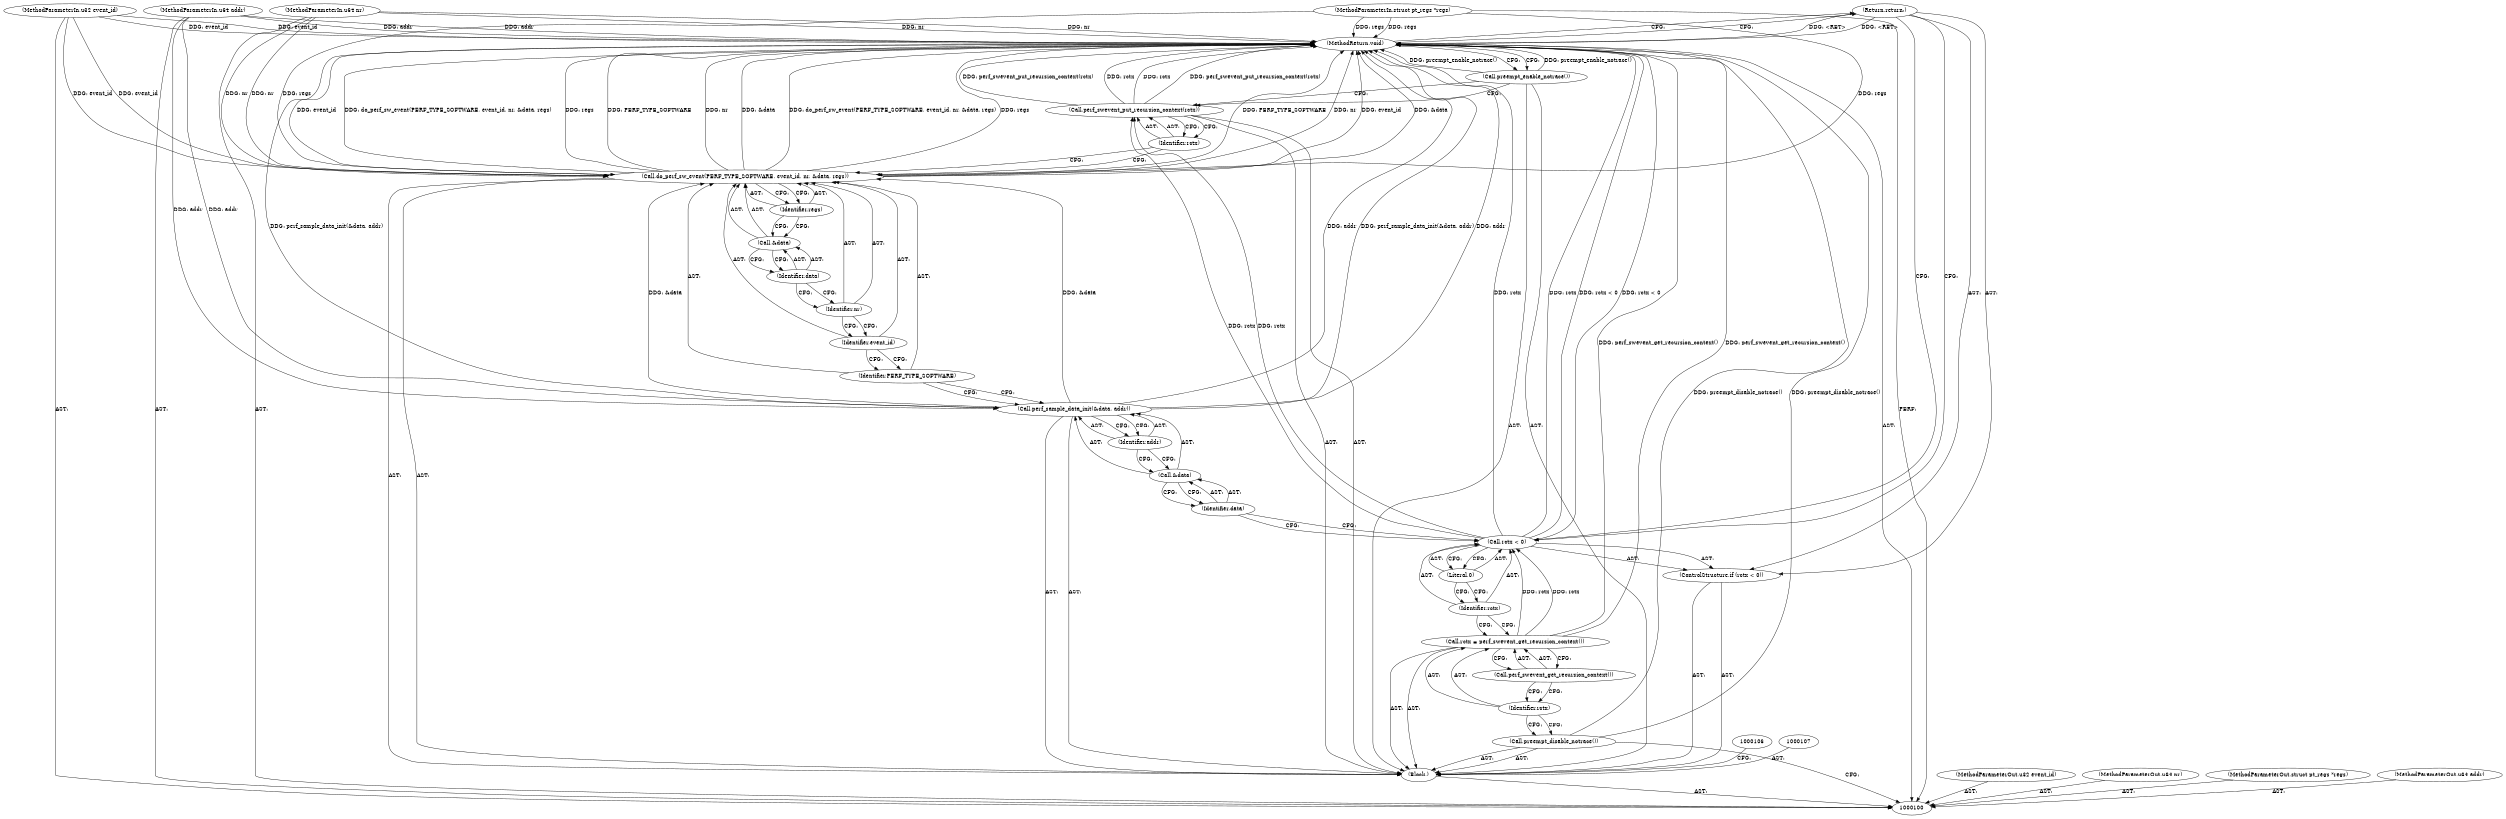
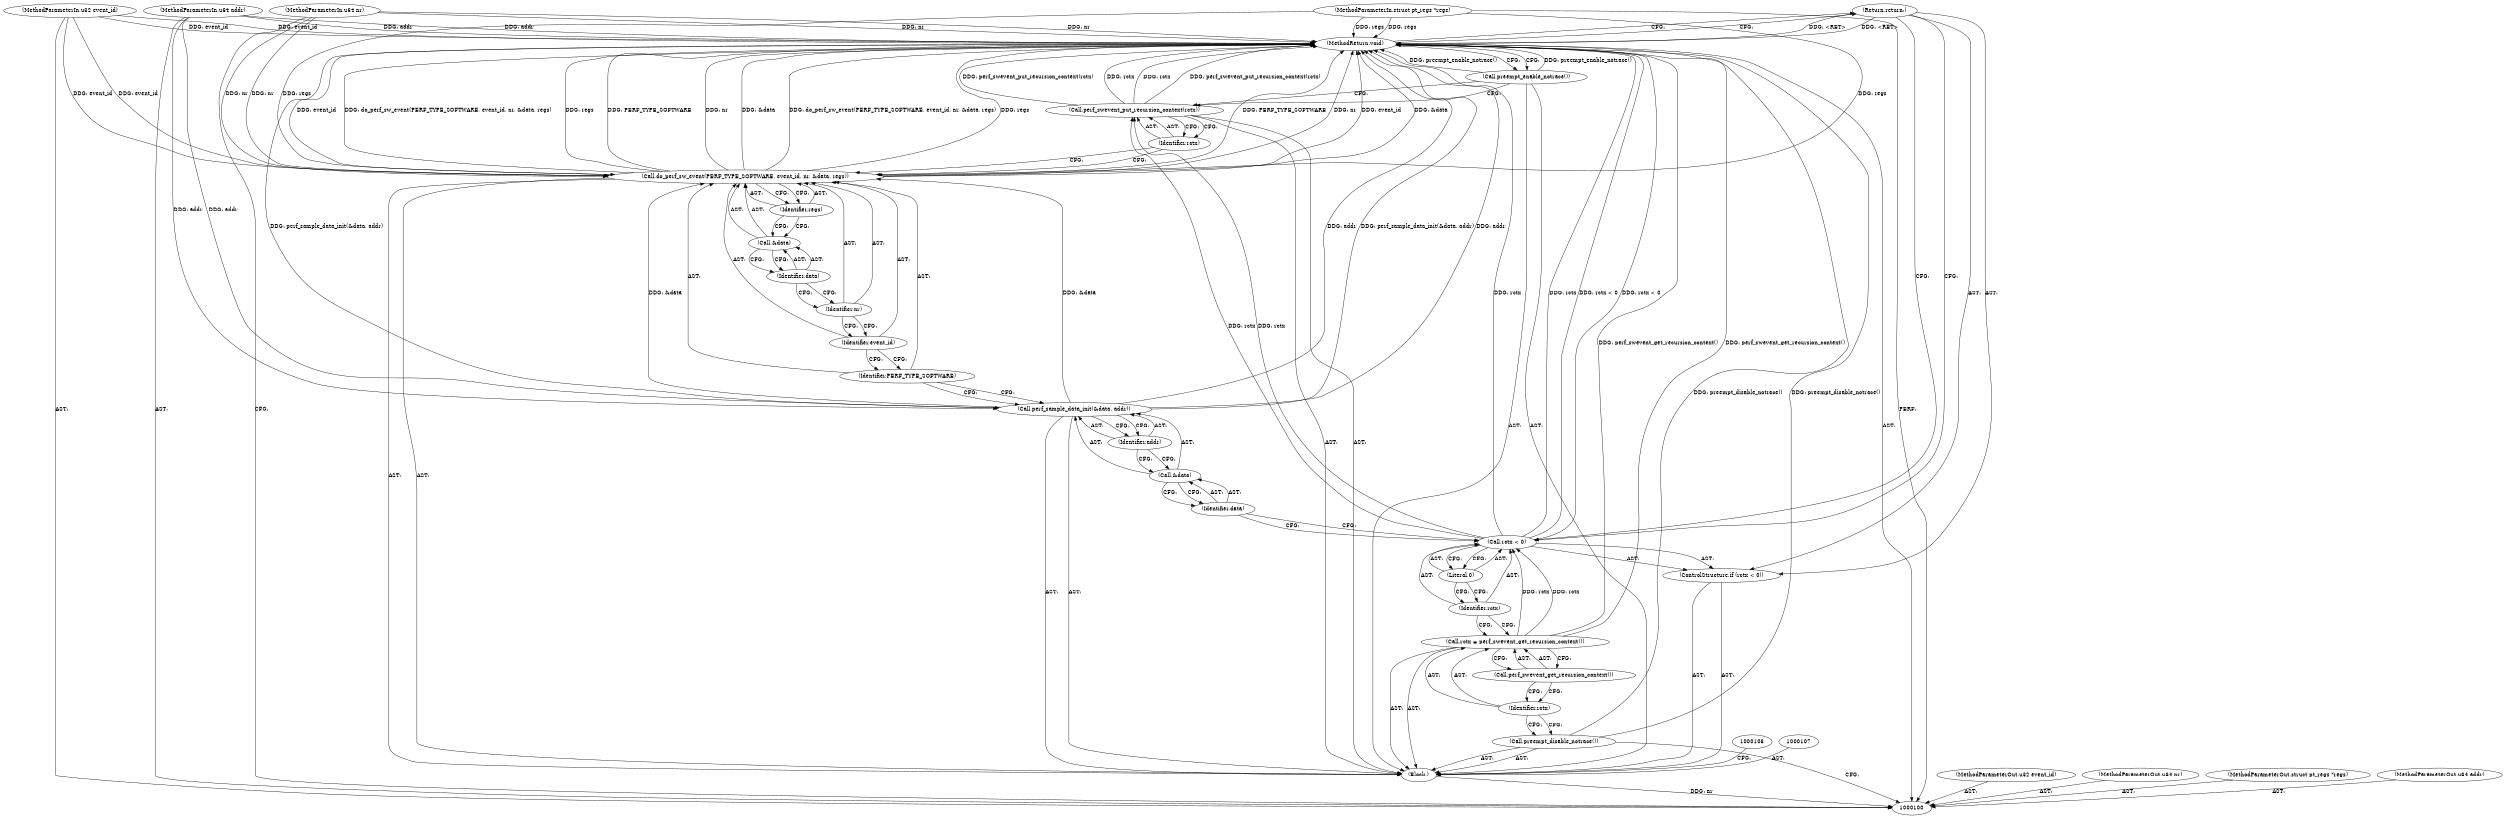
(263, 409) -> (263, 409)
(1702, 792) -> (1702, 792)
